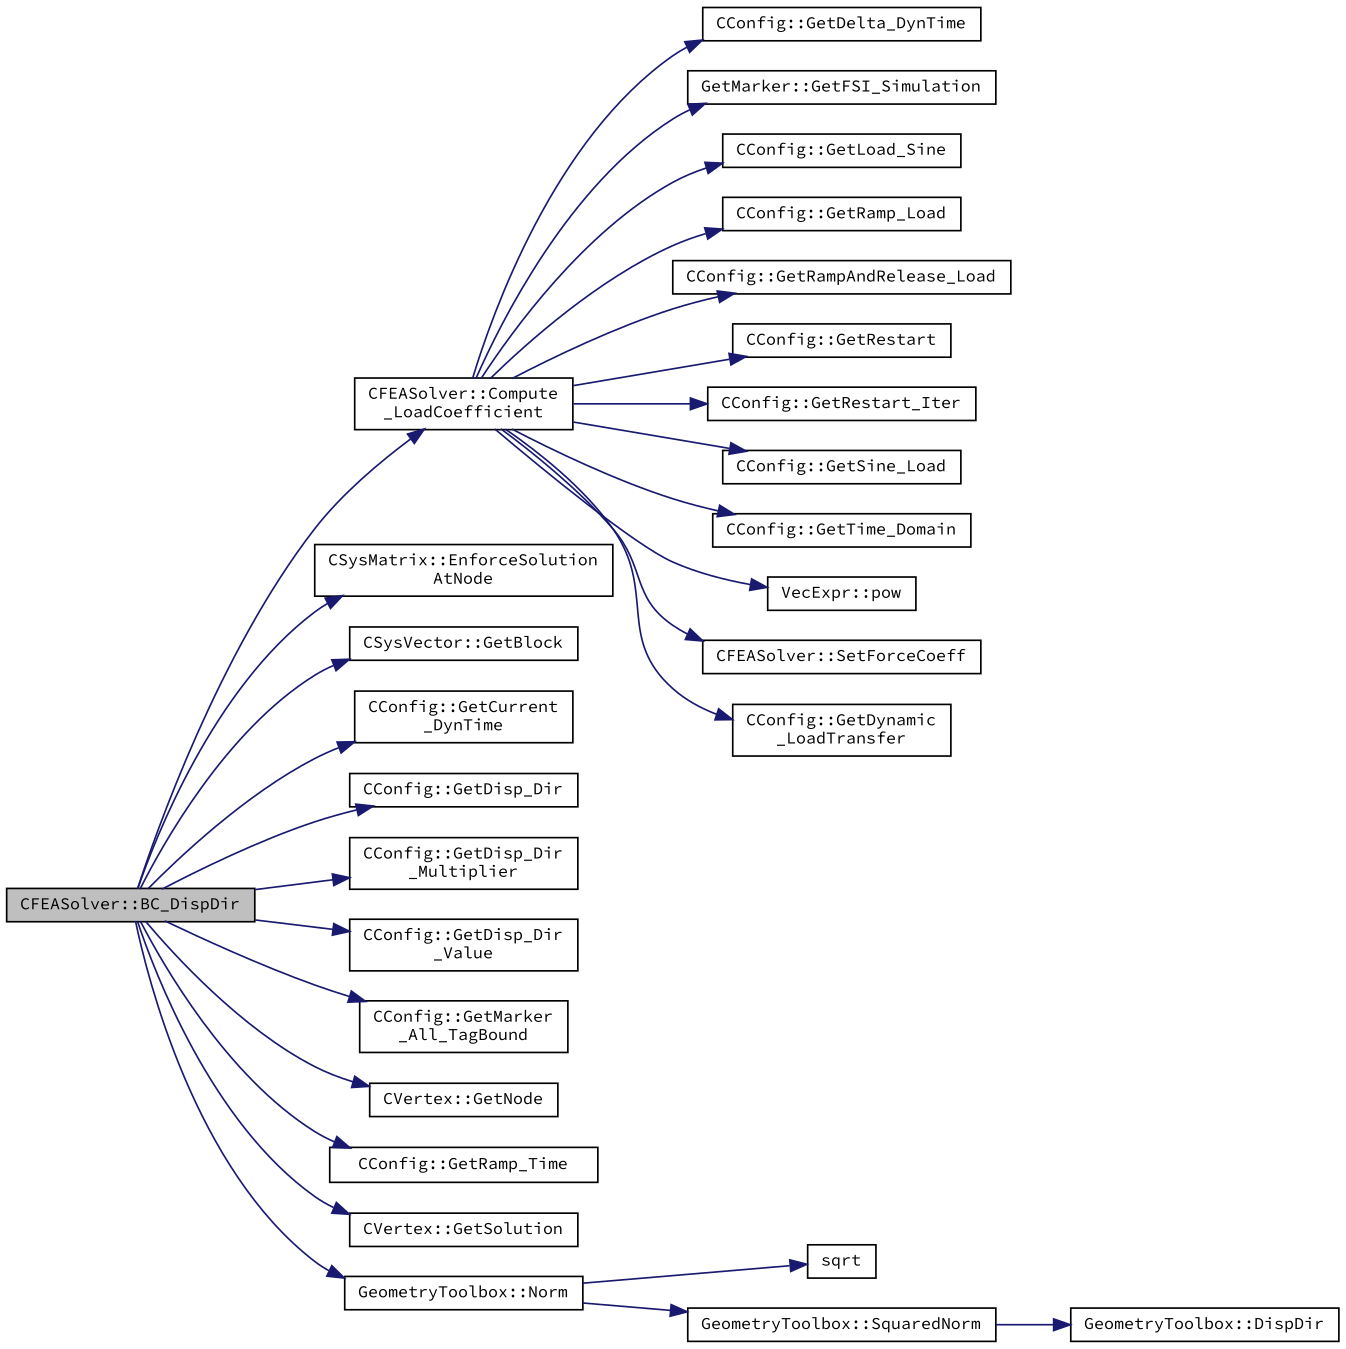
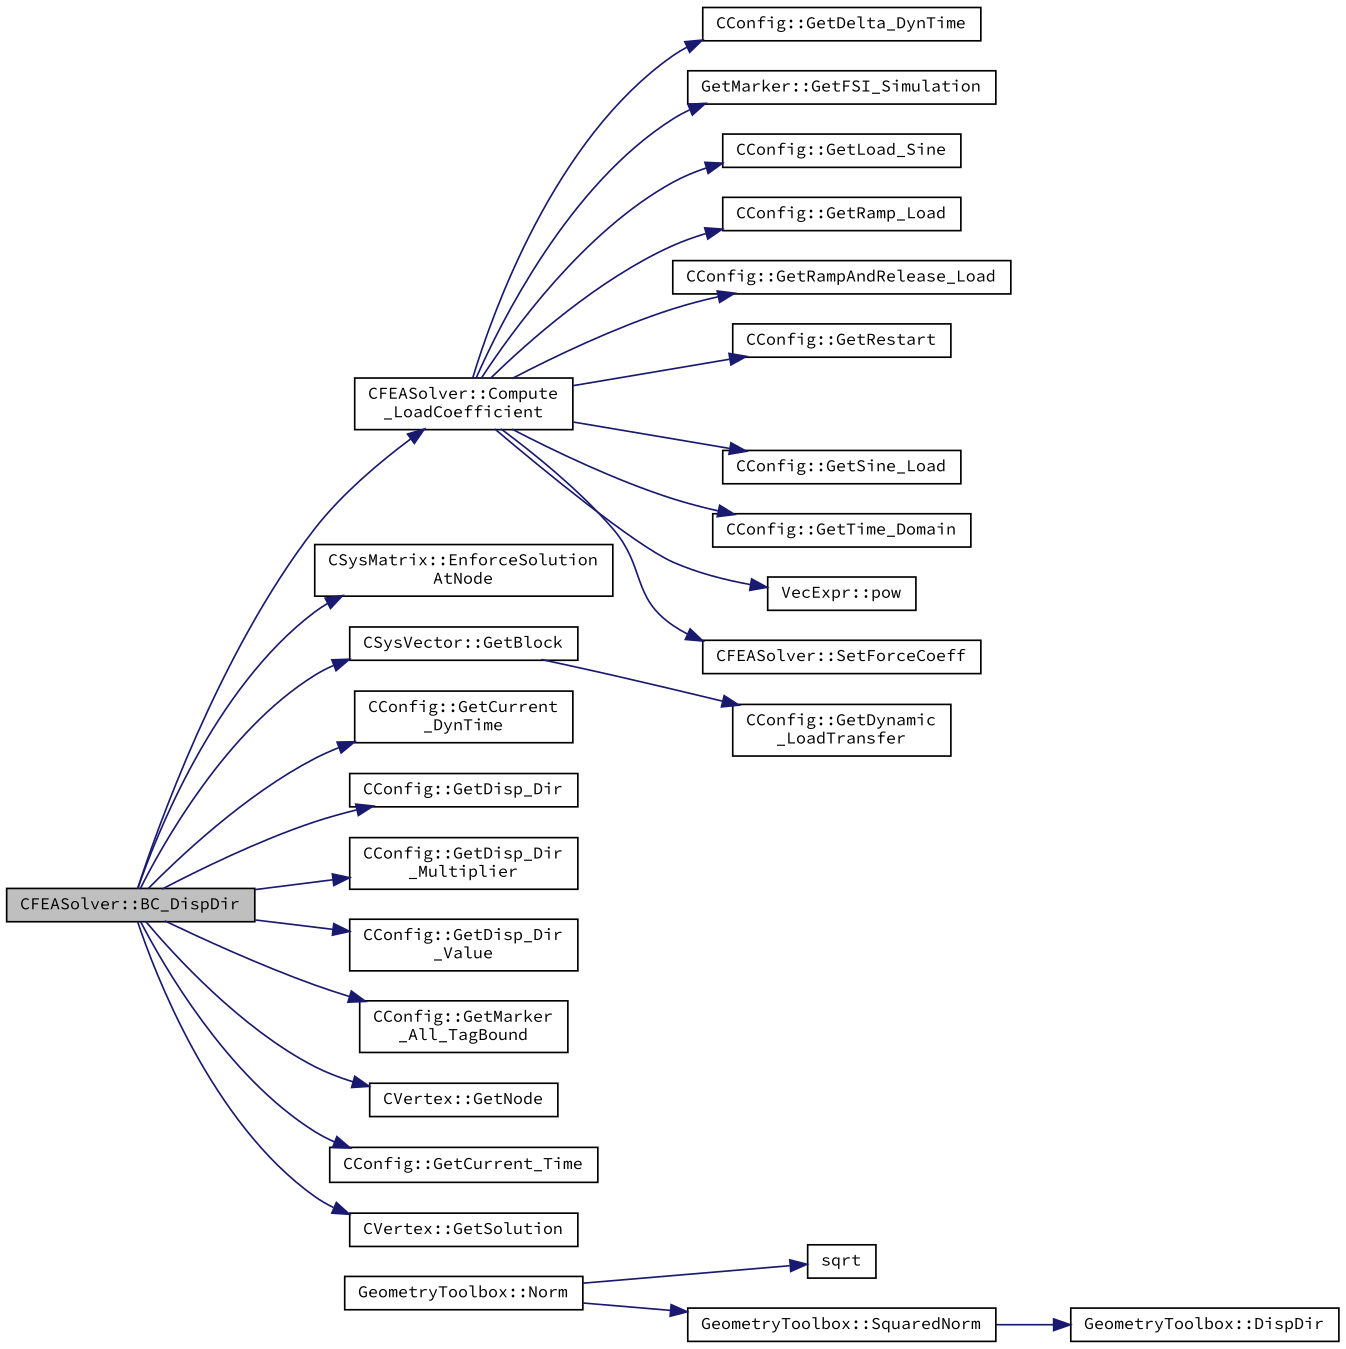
(842, 404) -> none
(637, 600) -> (632, 680)
(202, 1114) -> none
(464, 1165) -> (464, 1165)
